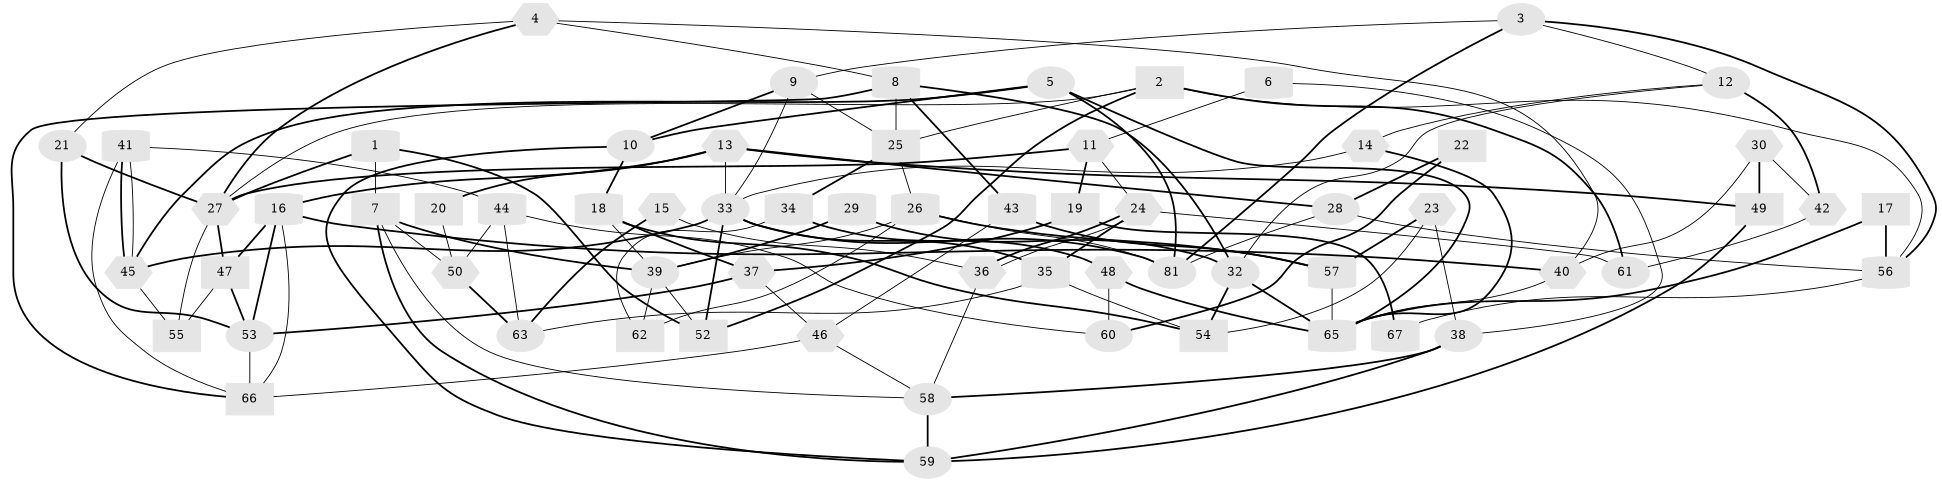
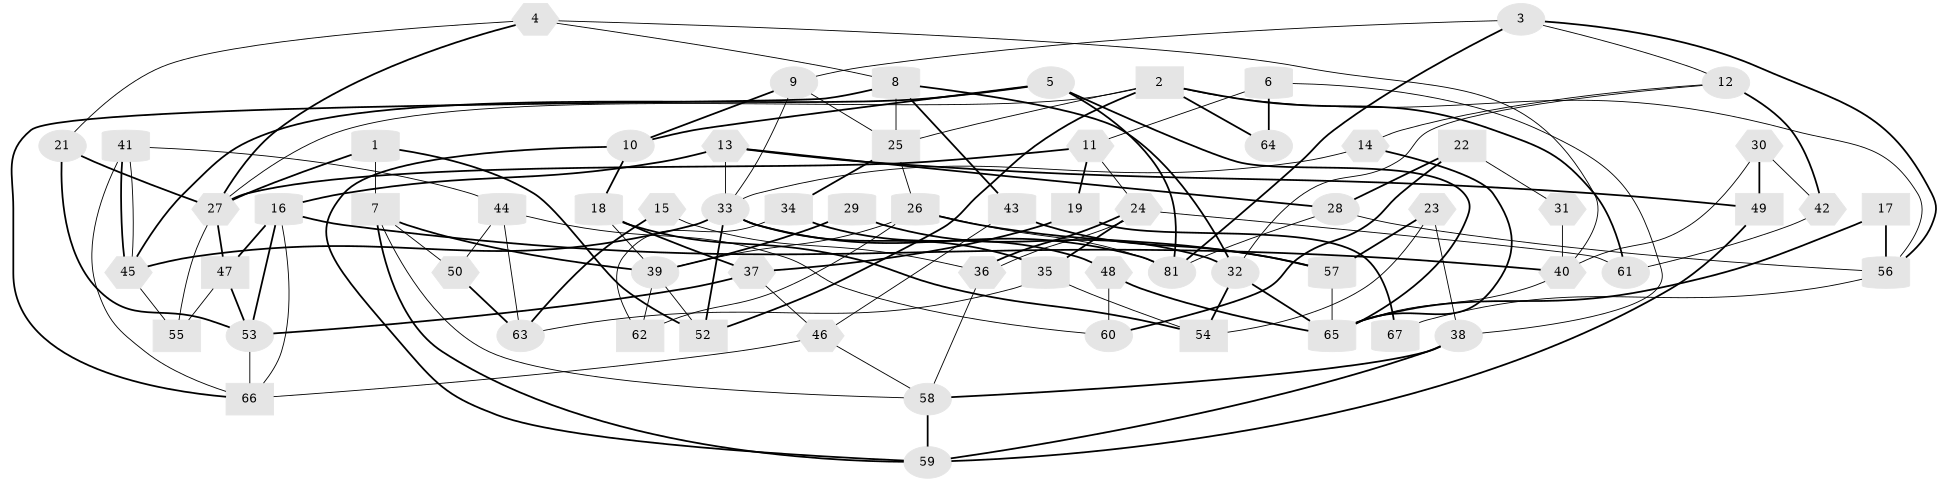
none -> (1269, 146)
(439, 209) -> none
none -> (1562, 209)
